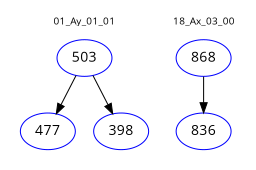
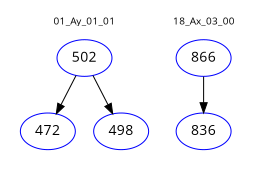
(84, 58) -> (84, 58)
(204, 58) -> (204, 58)
(48, 131) -> (48, 131)
(121, 131) -> (121, 131)
